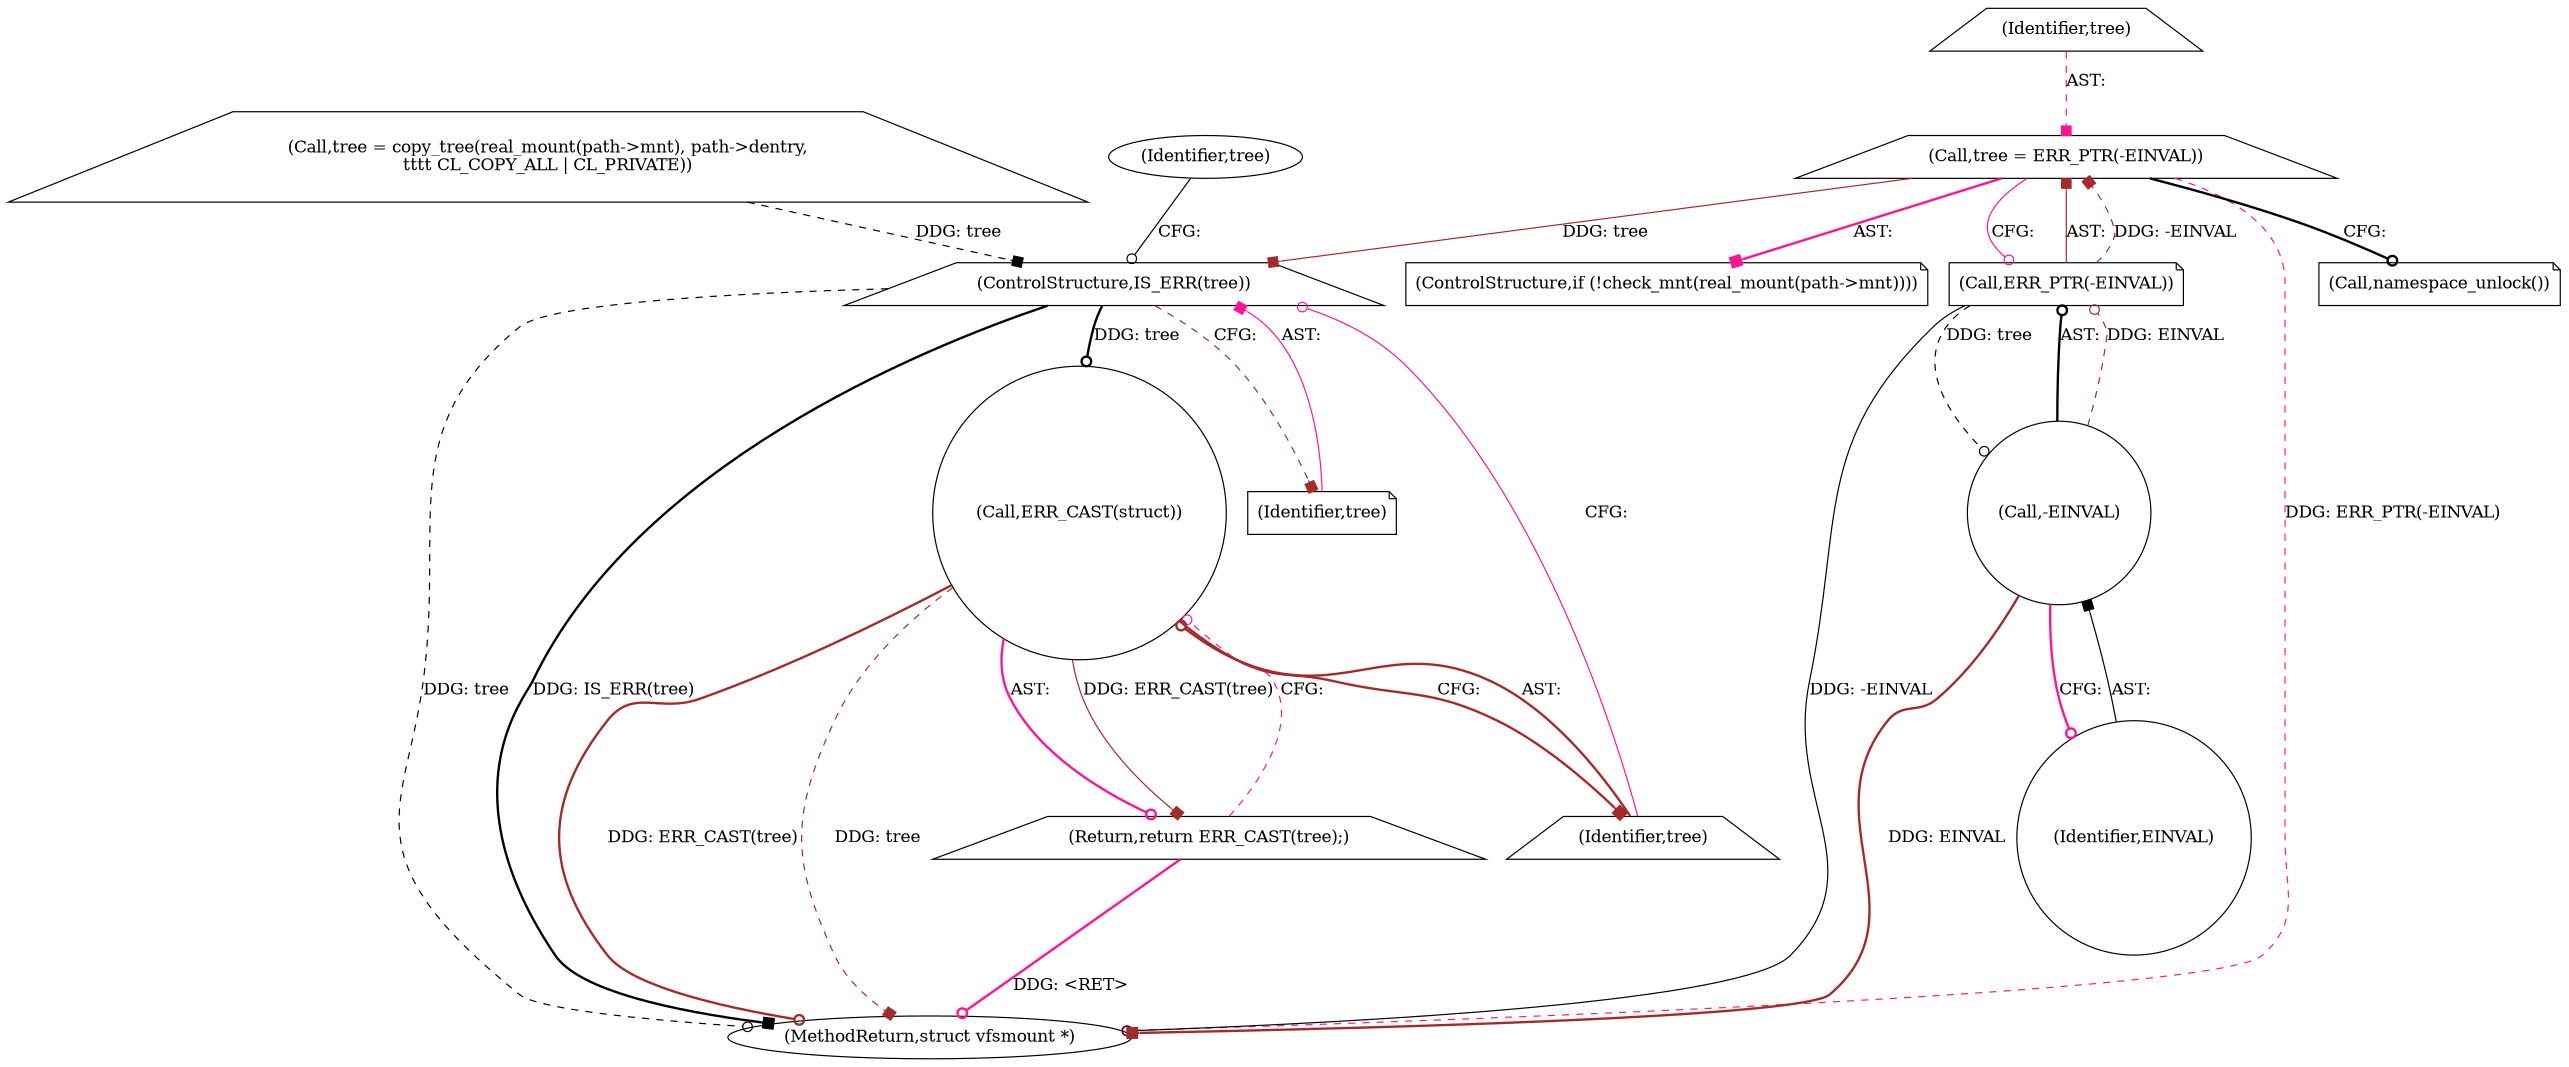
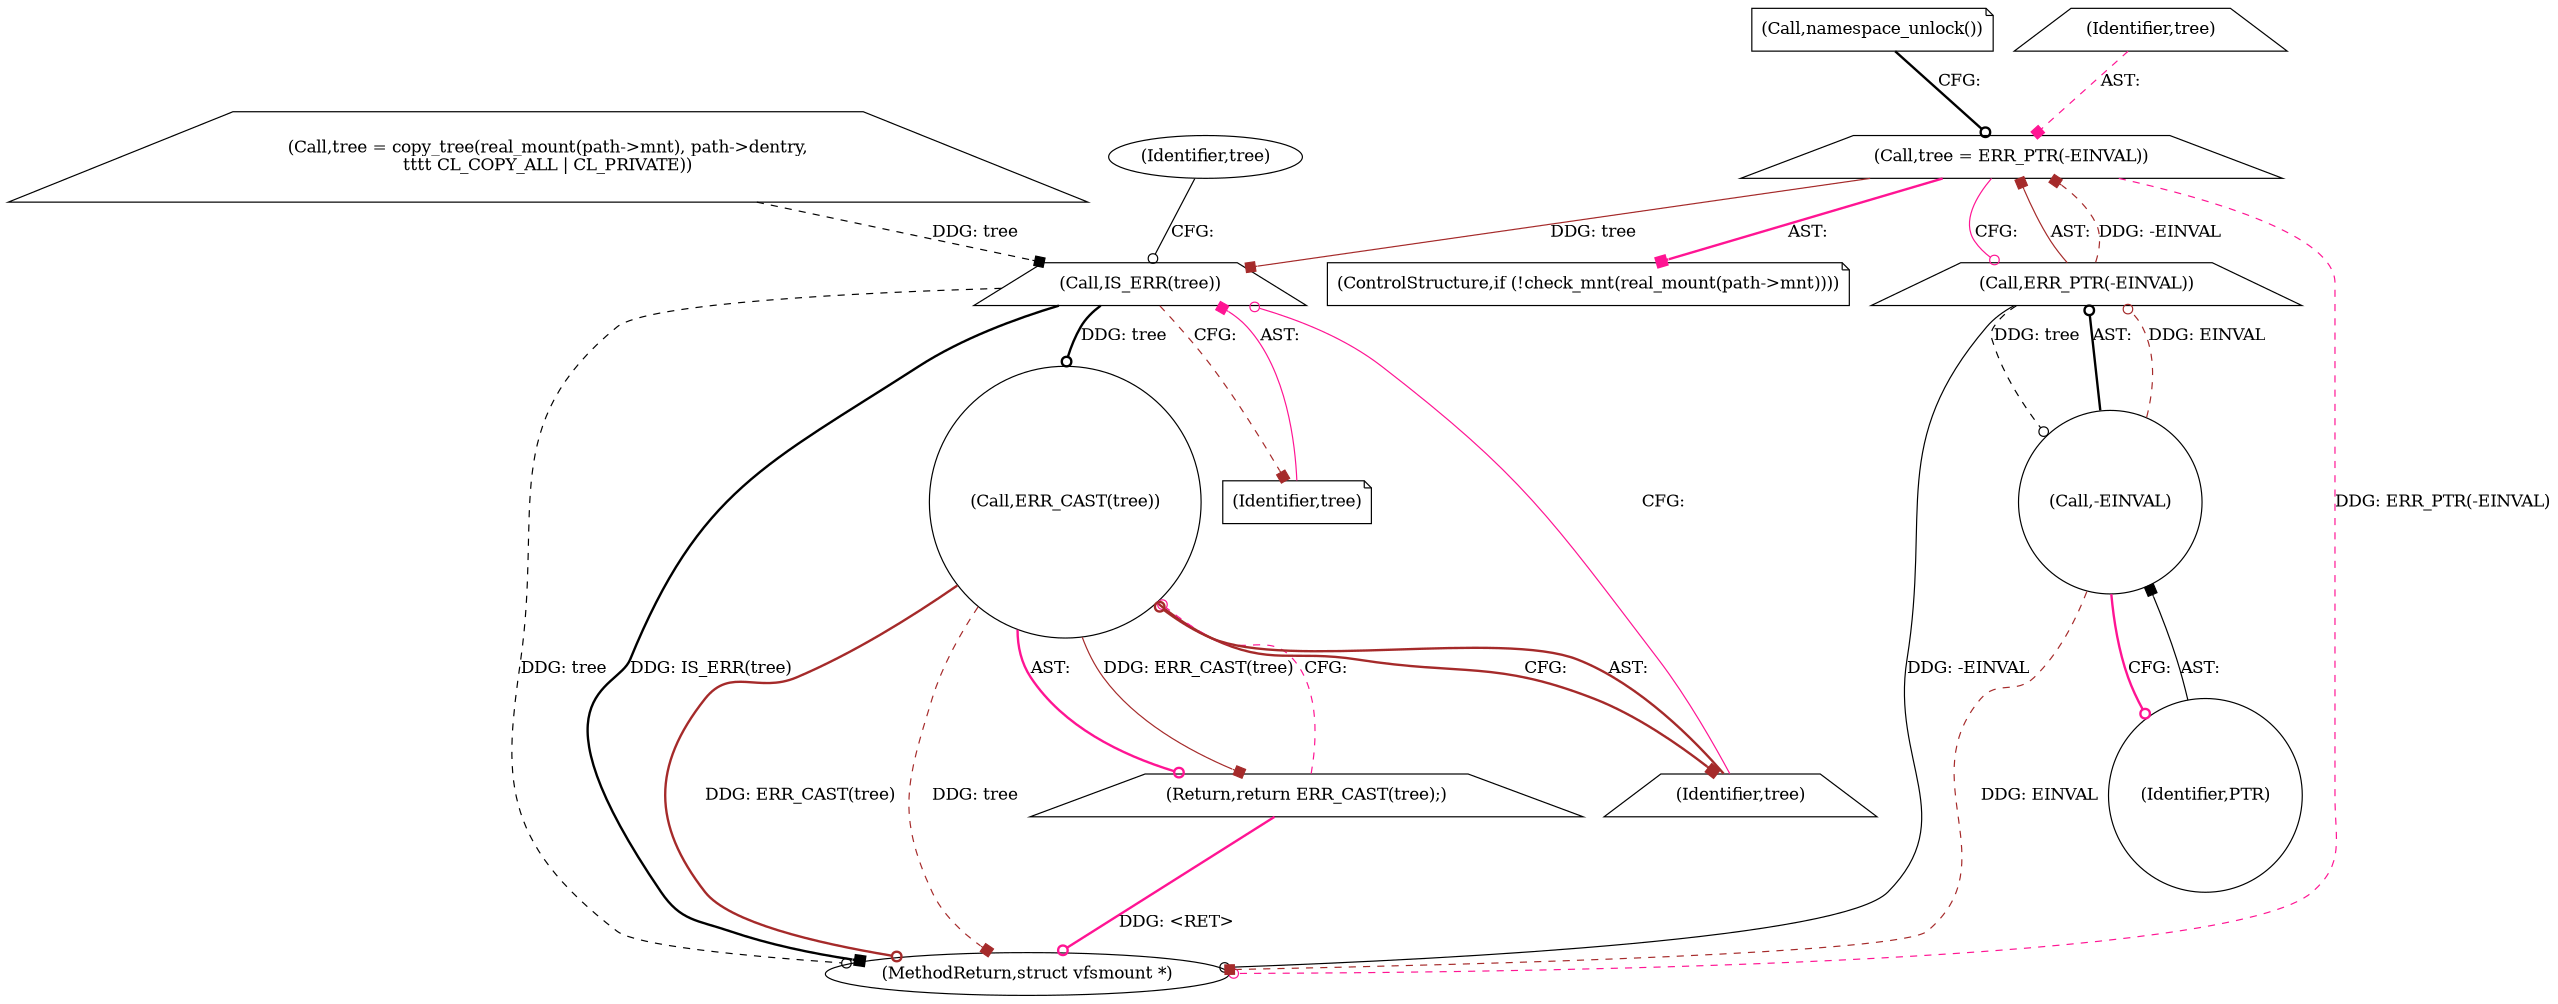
(2271, 213) -> (1938, 90)
(1114, 284) -> (1140, 284)
(2066, 284) -> (2086, 284)
(1080, 513) -> (1065, 502)
(2134, 838) -> (2205, 795)
(1837, 986) -> (1788, 950)
